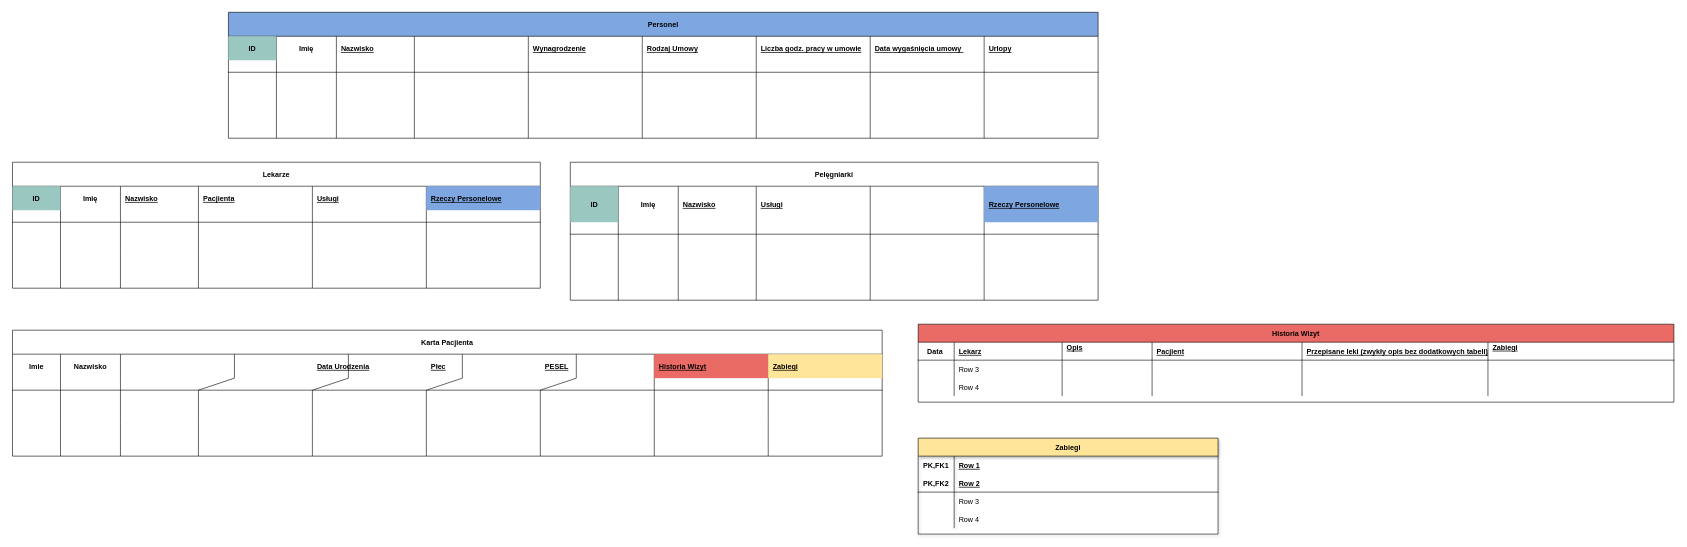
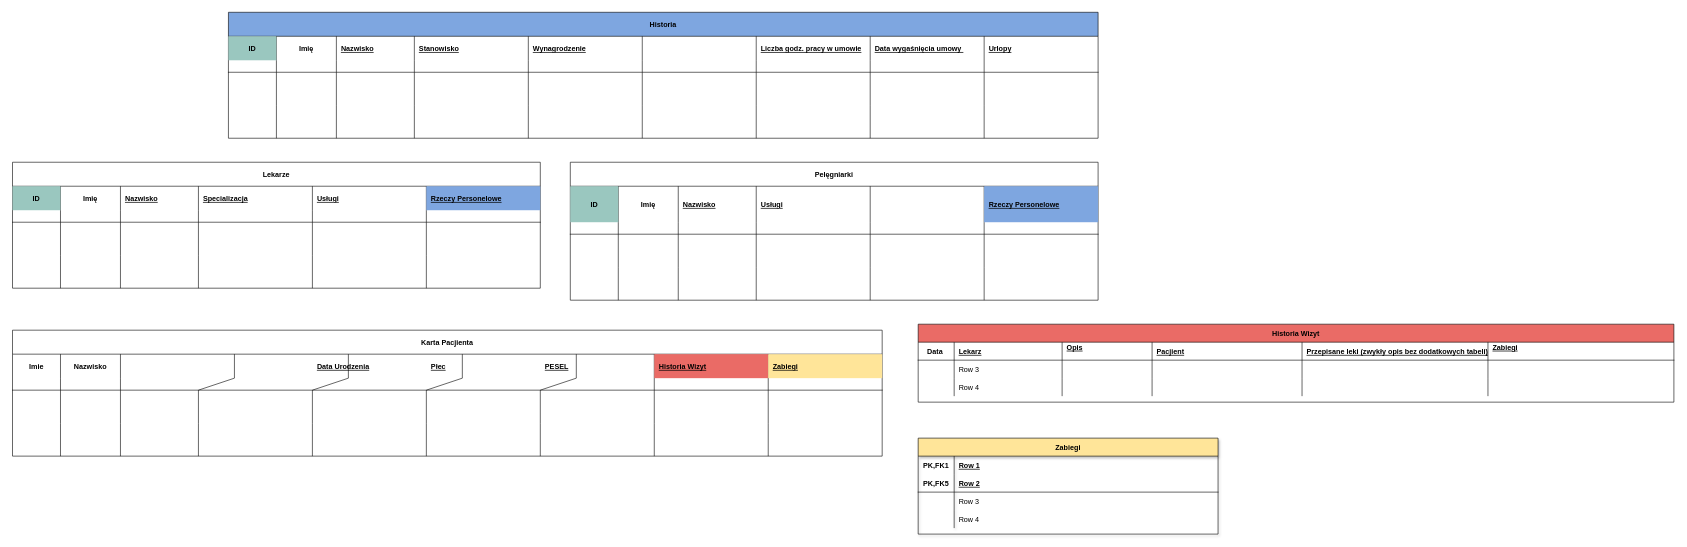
(663, 25) -> (663, 25)
none -> (471, 48)
(699, 48) -> none
(220, 199) -> (226, 199)
(936, 484) -> (936, 484)
